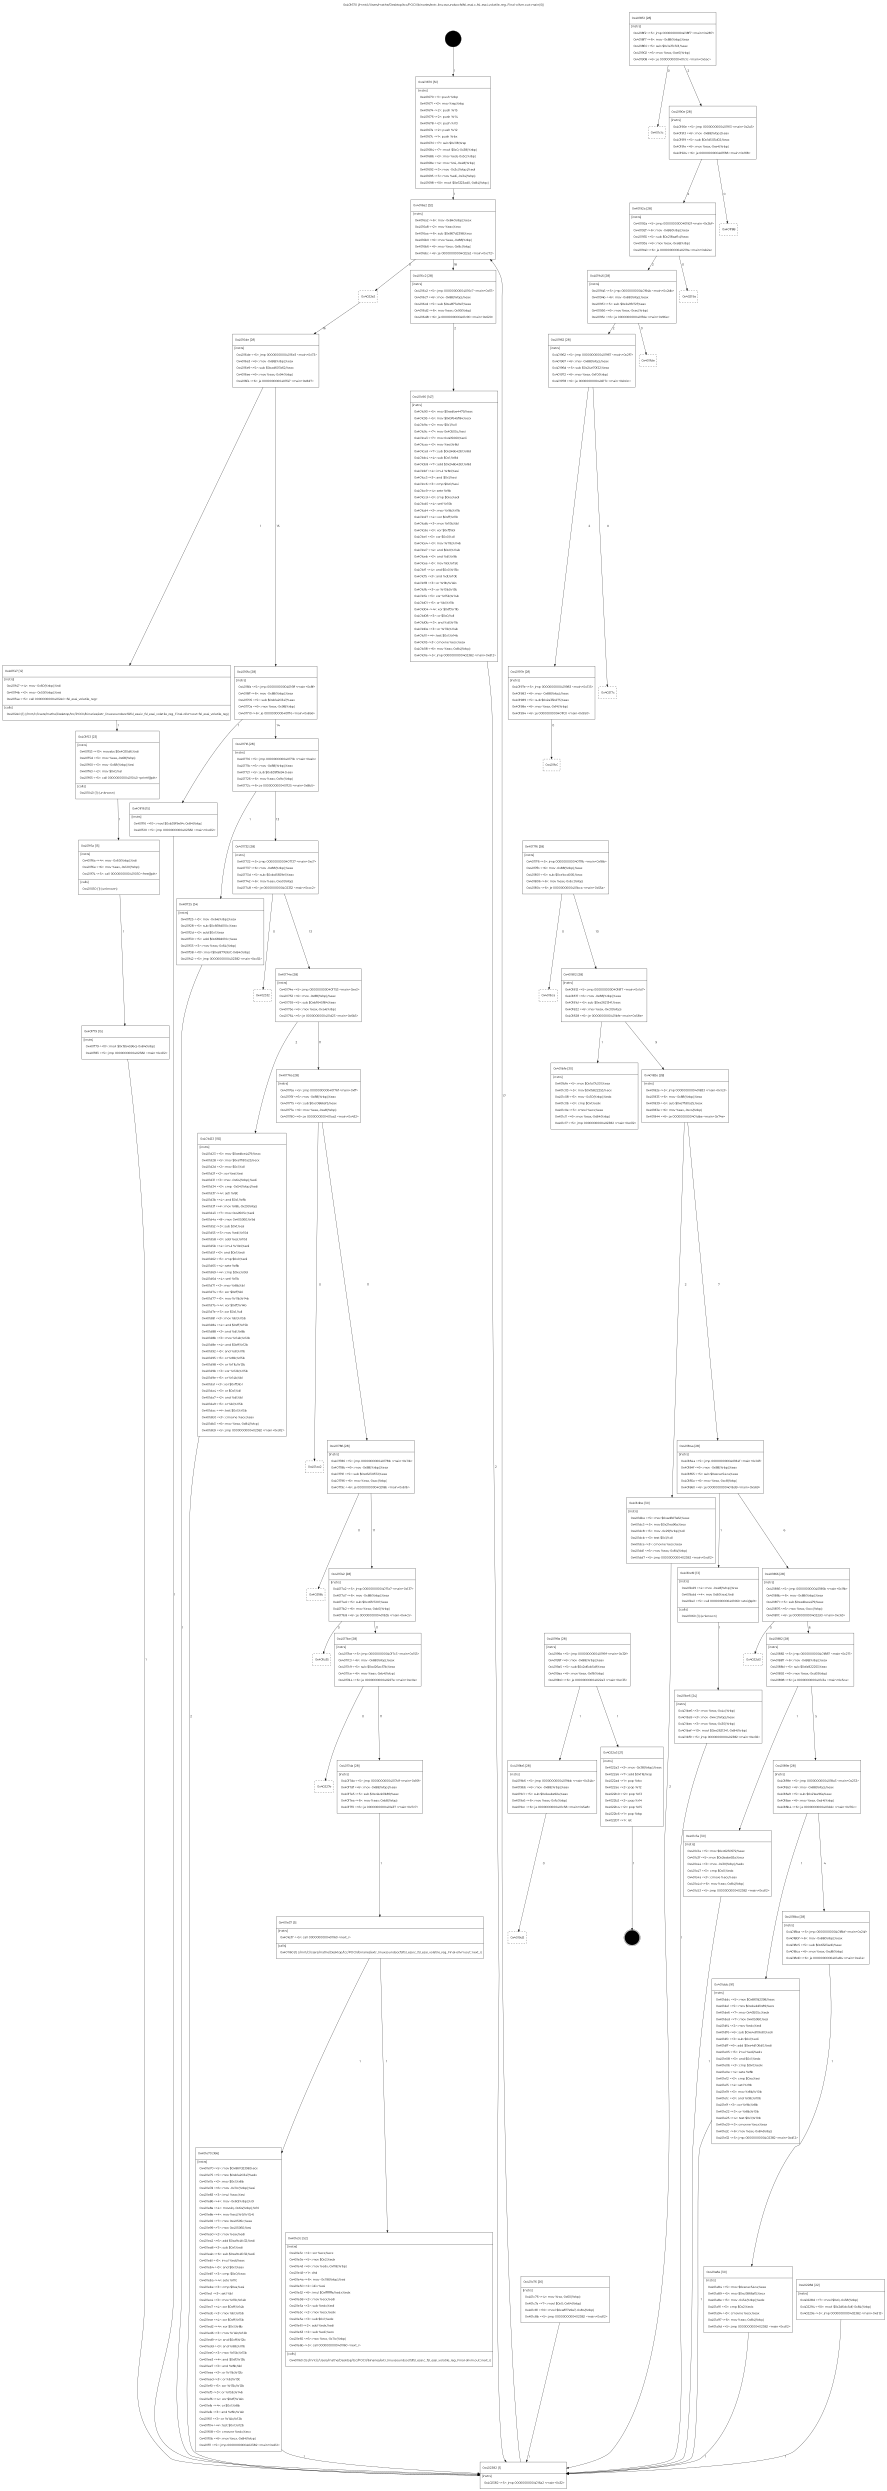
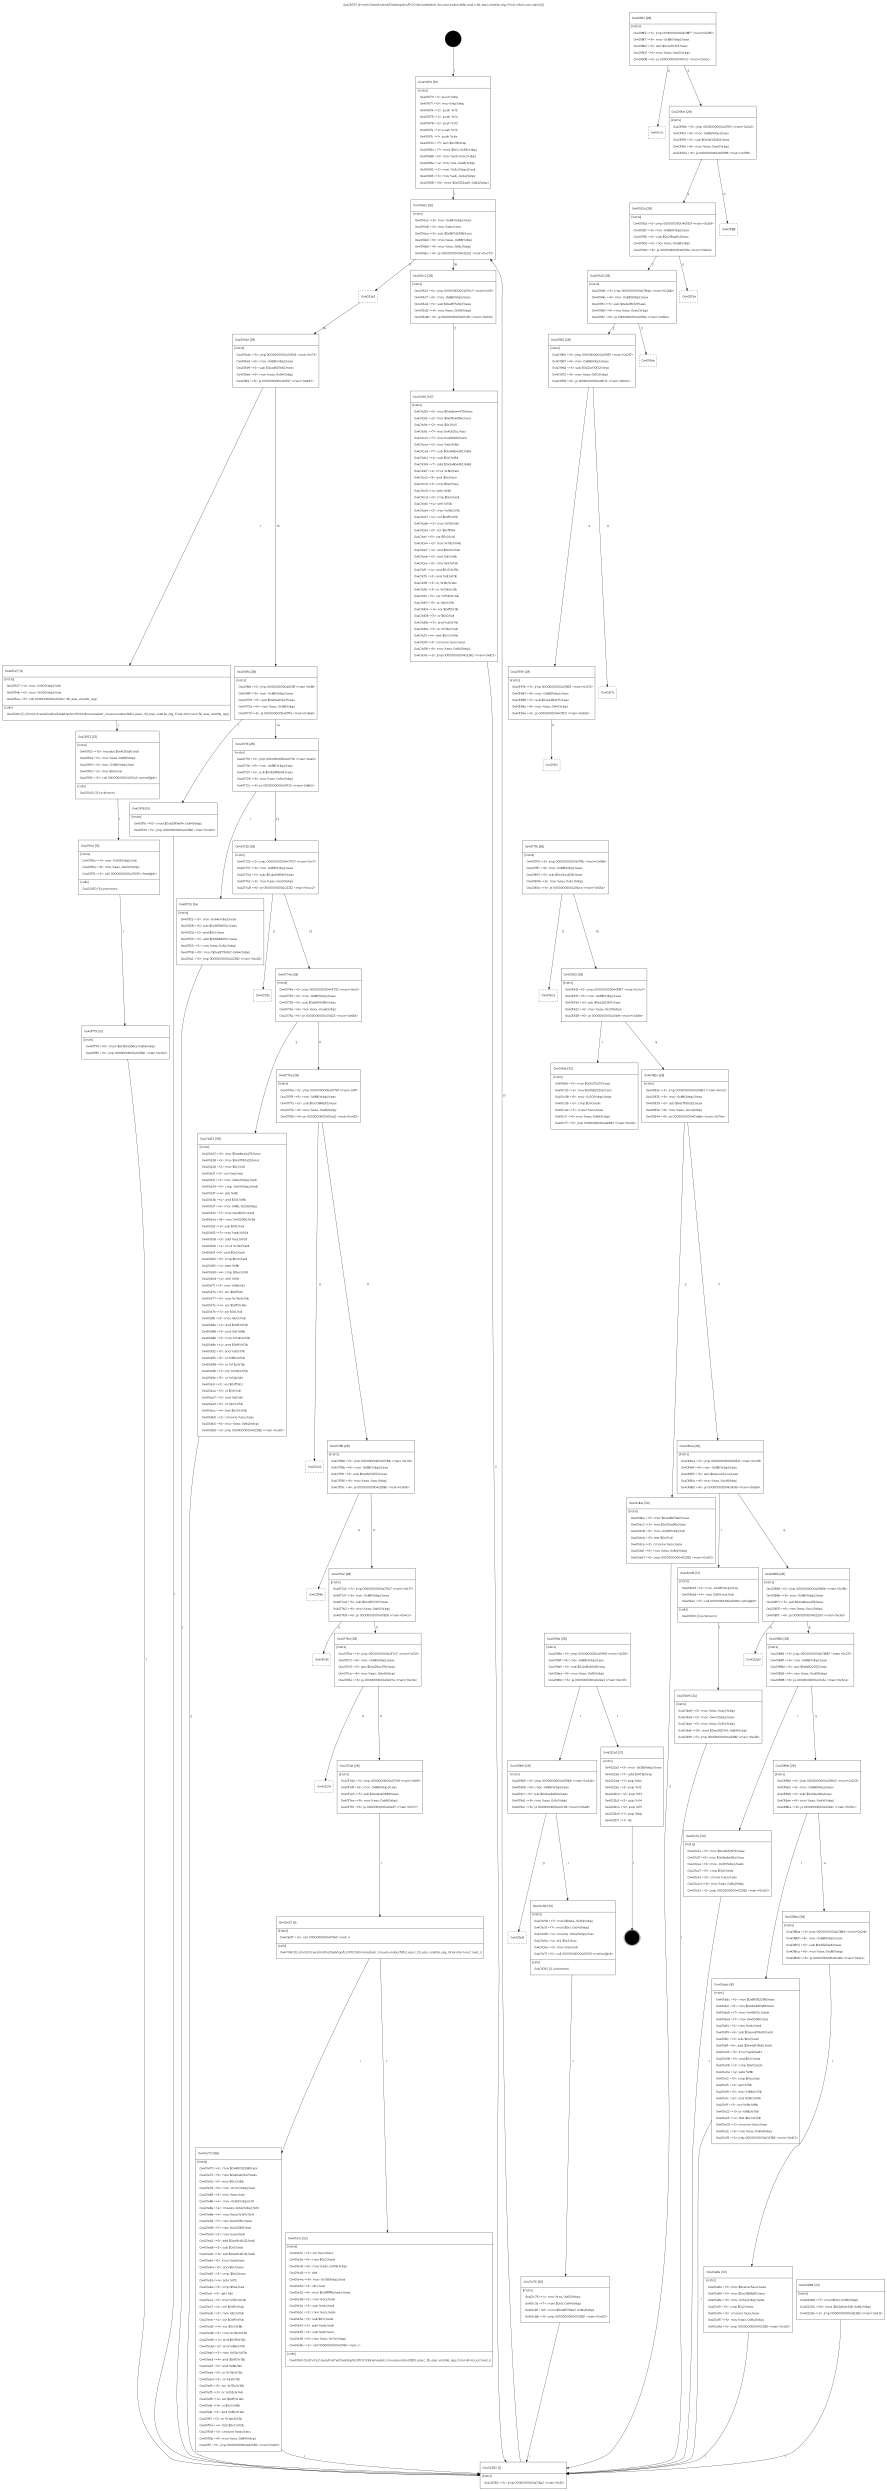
none -> (573, 1938)
